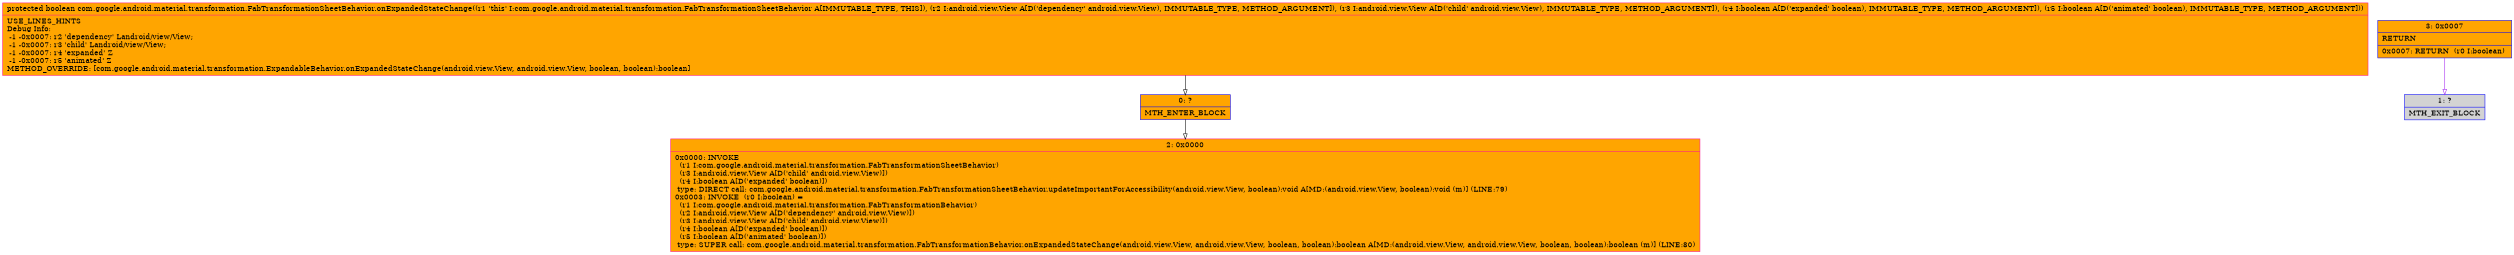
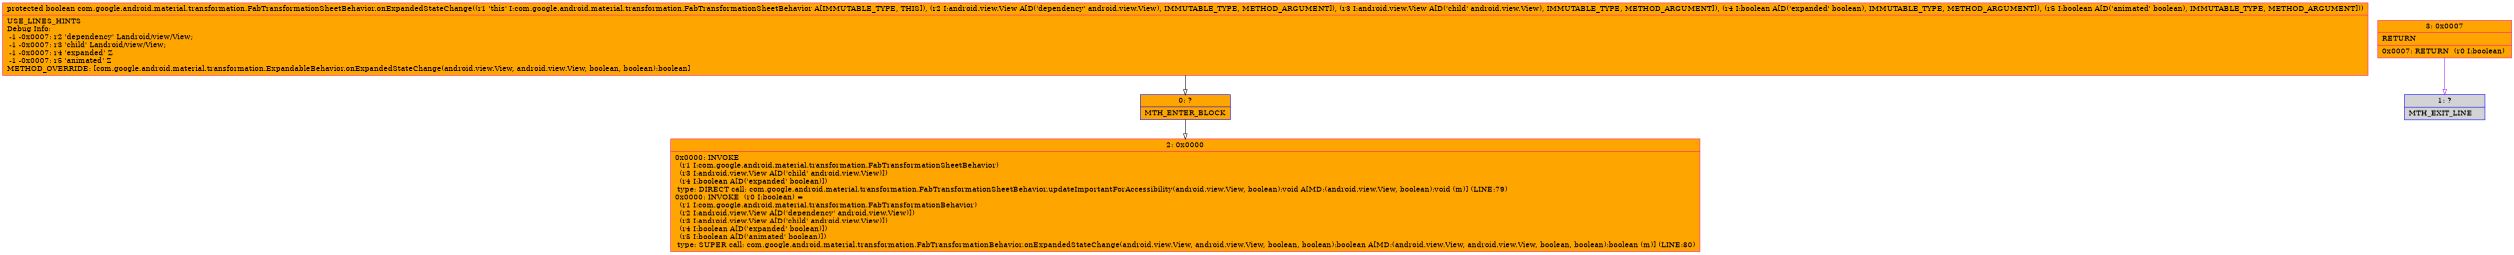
(2445, 39) -> (2445, 39)
(2445, 113) -> (2441, 113)
(741, 197) -> (741, 197)
